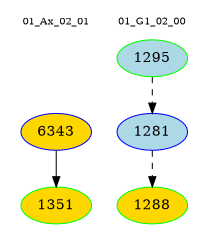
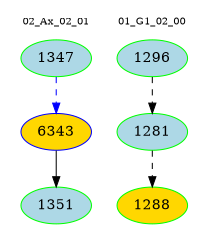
(56, 22) -> (56, 22)
none -> (56, 58)
(152, 58) -> (152, 58)
(152, 132) -> (152, 132)
(56, 205) -> (56, 205)
